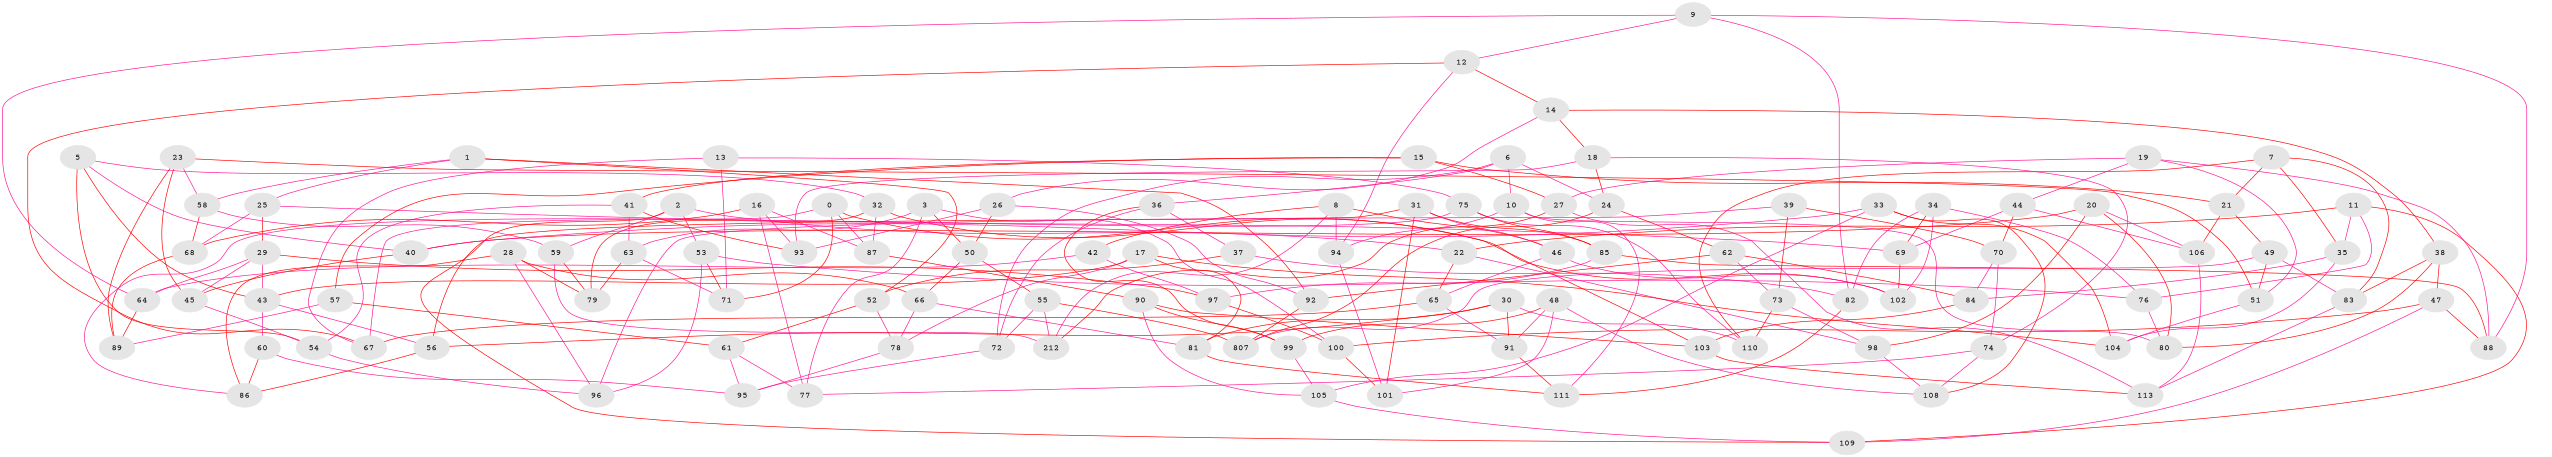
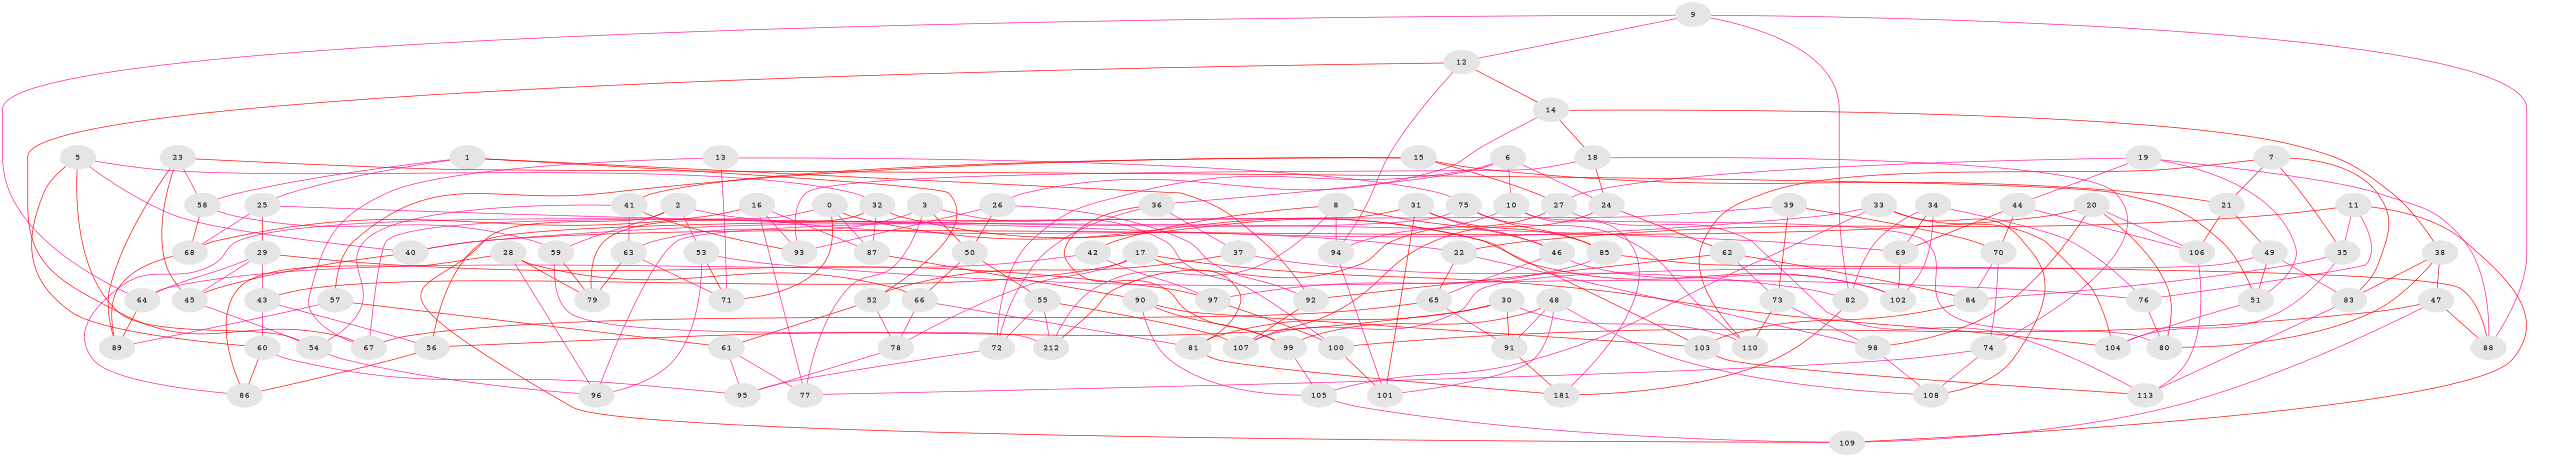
(1953, 231) -> (1953, 231)
(150, 252) -> (75, 314)
(1241, 348) -> (1241, 348)
(1562, 395) -> (1562, 395)
